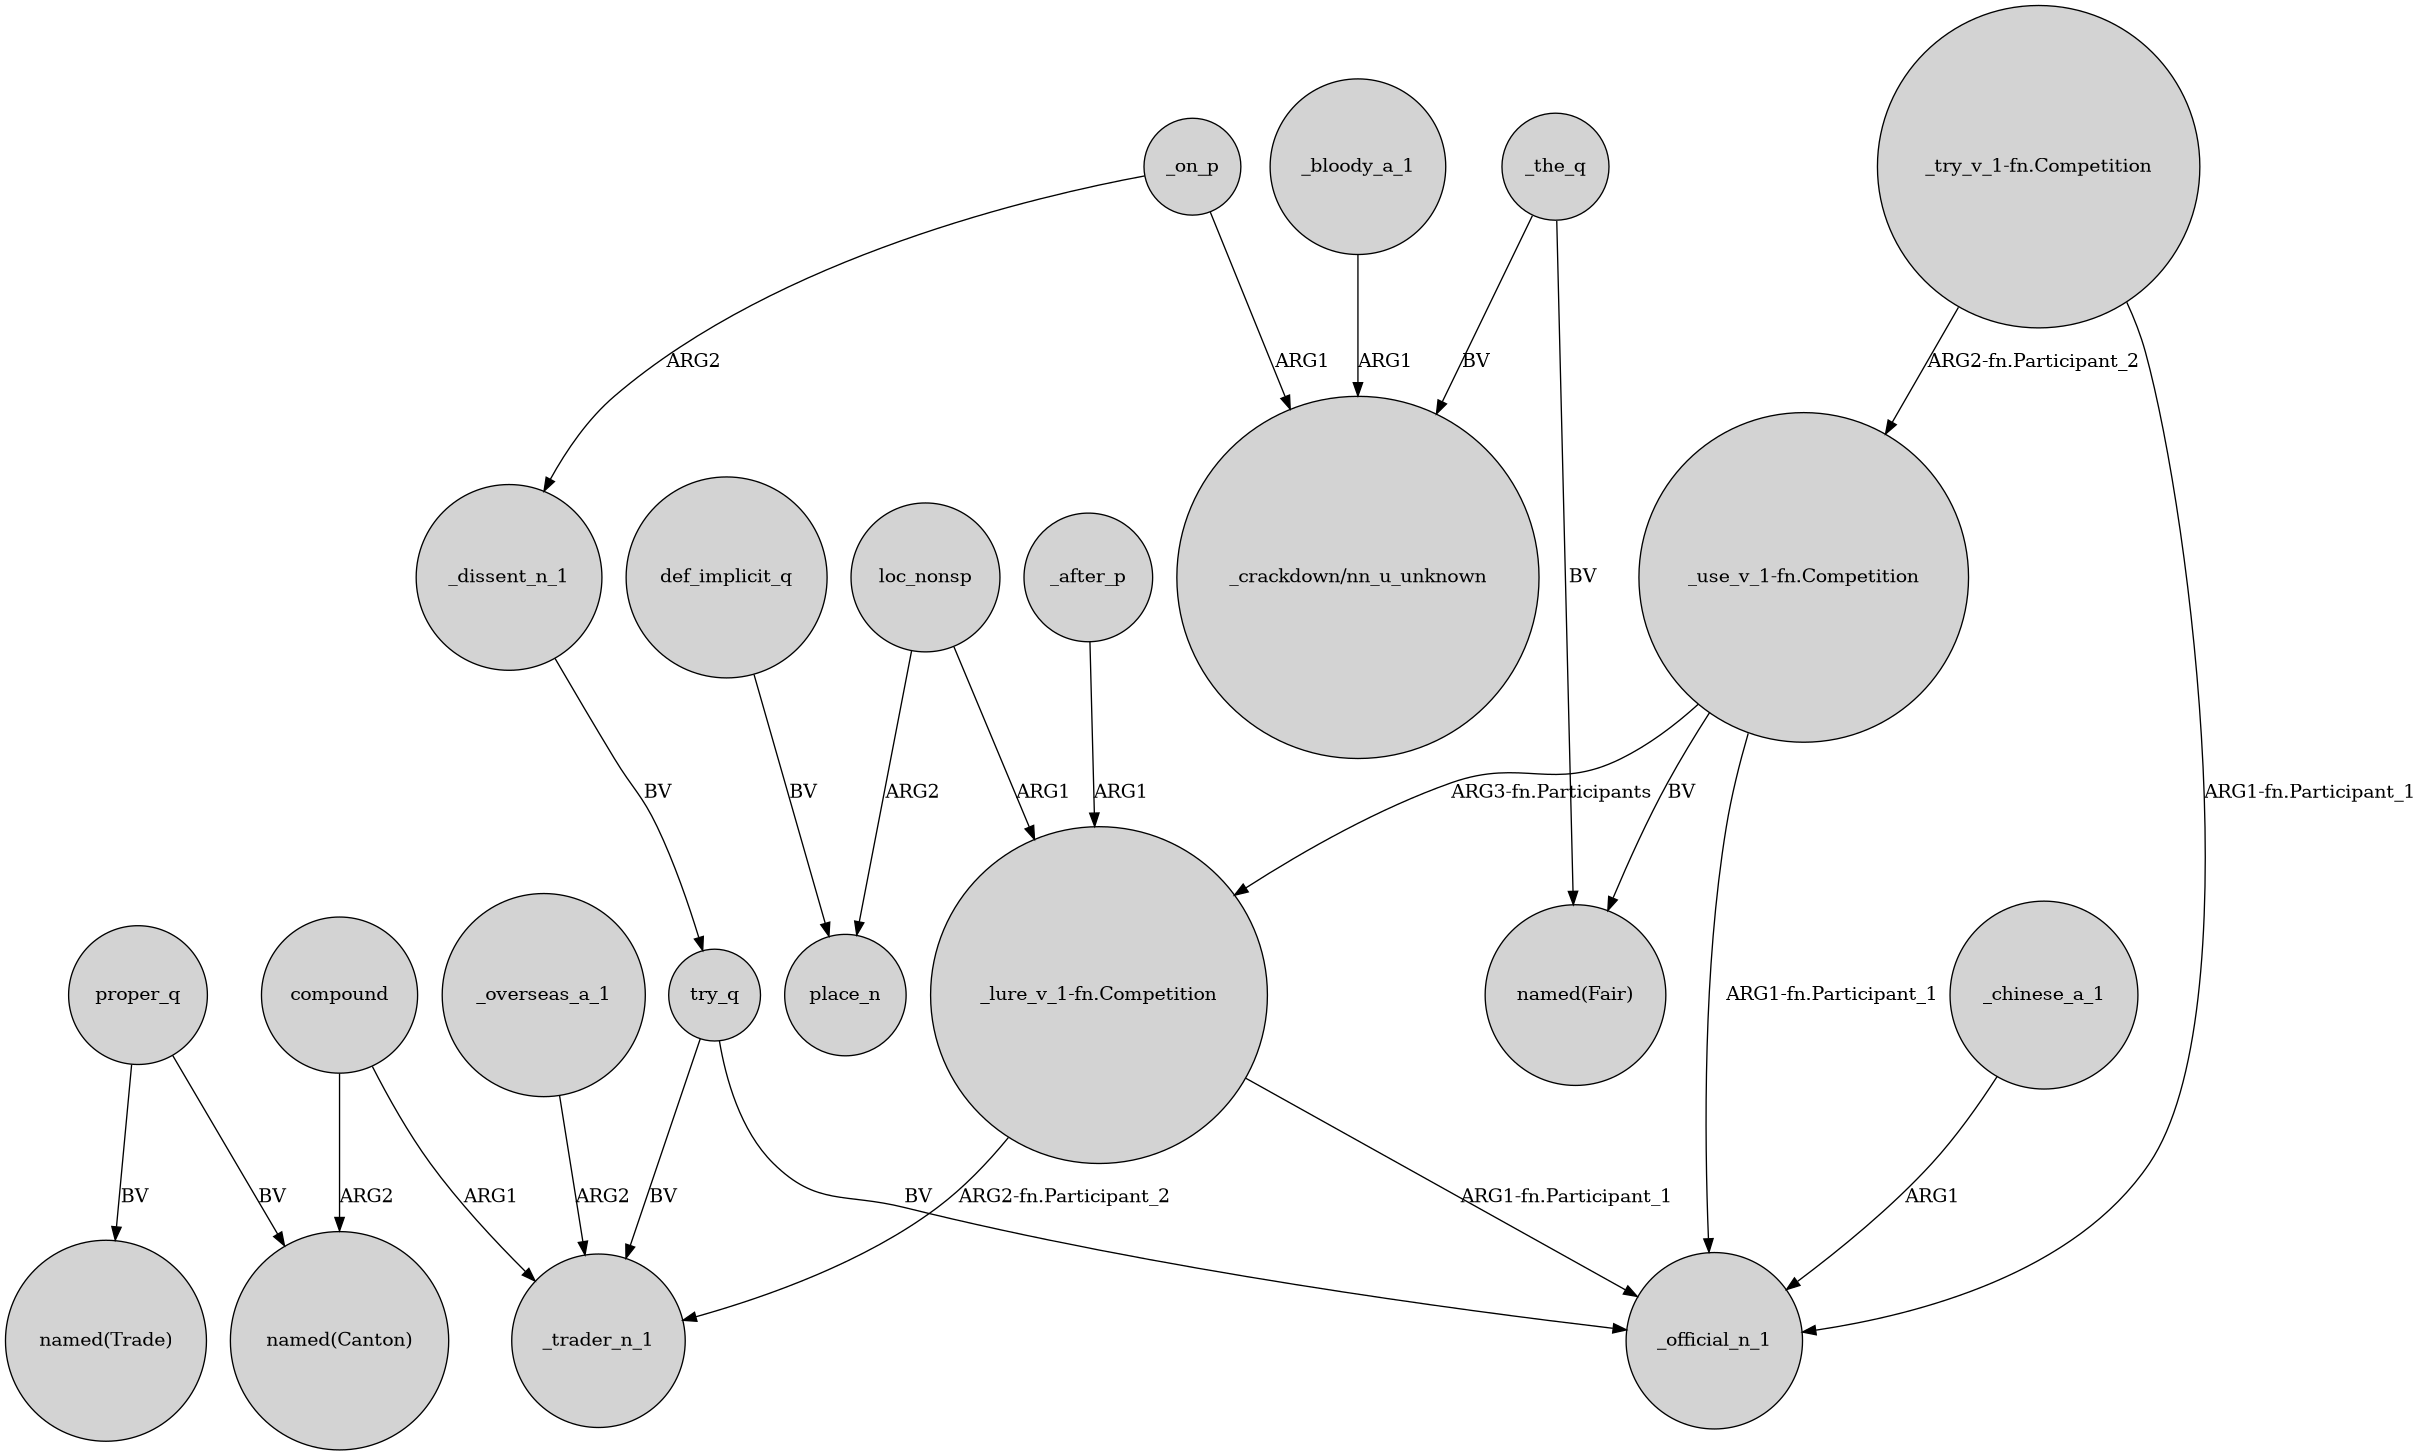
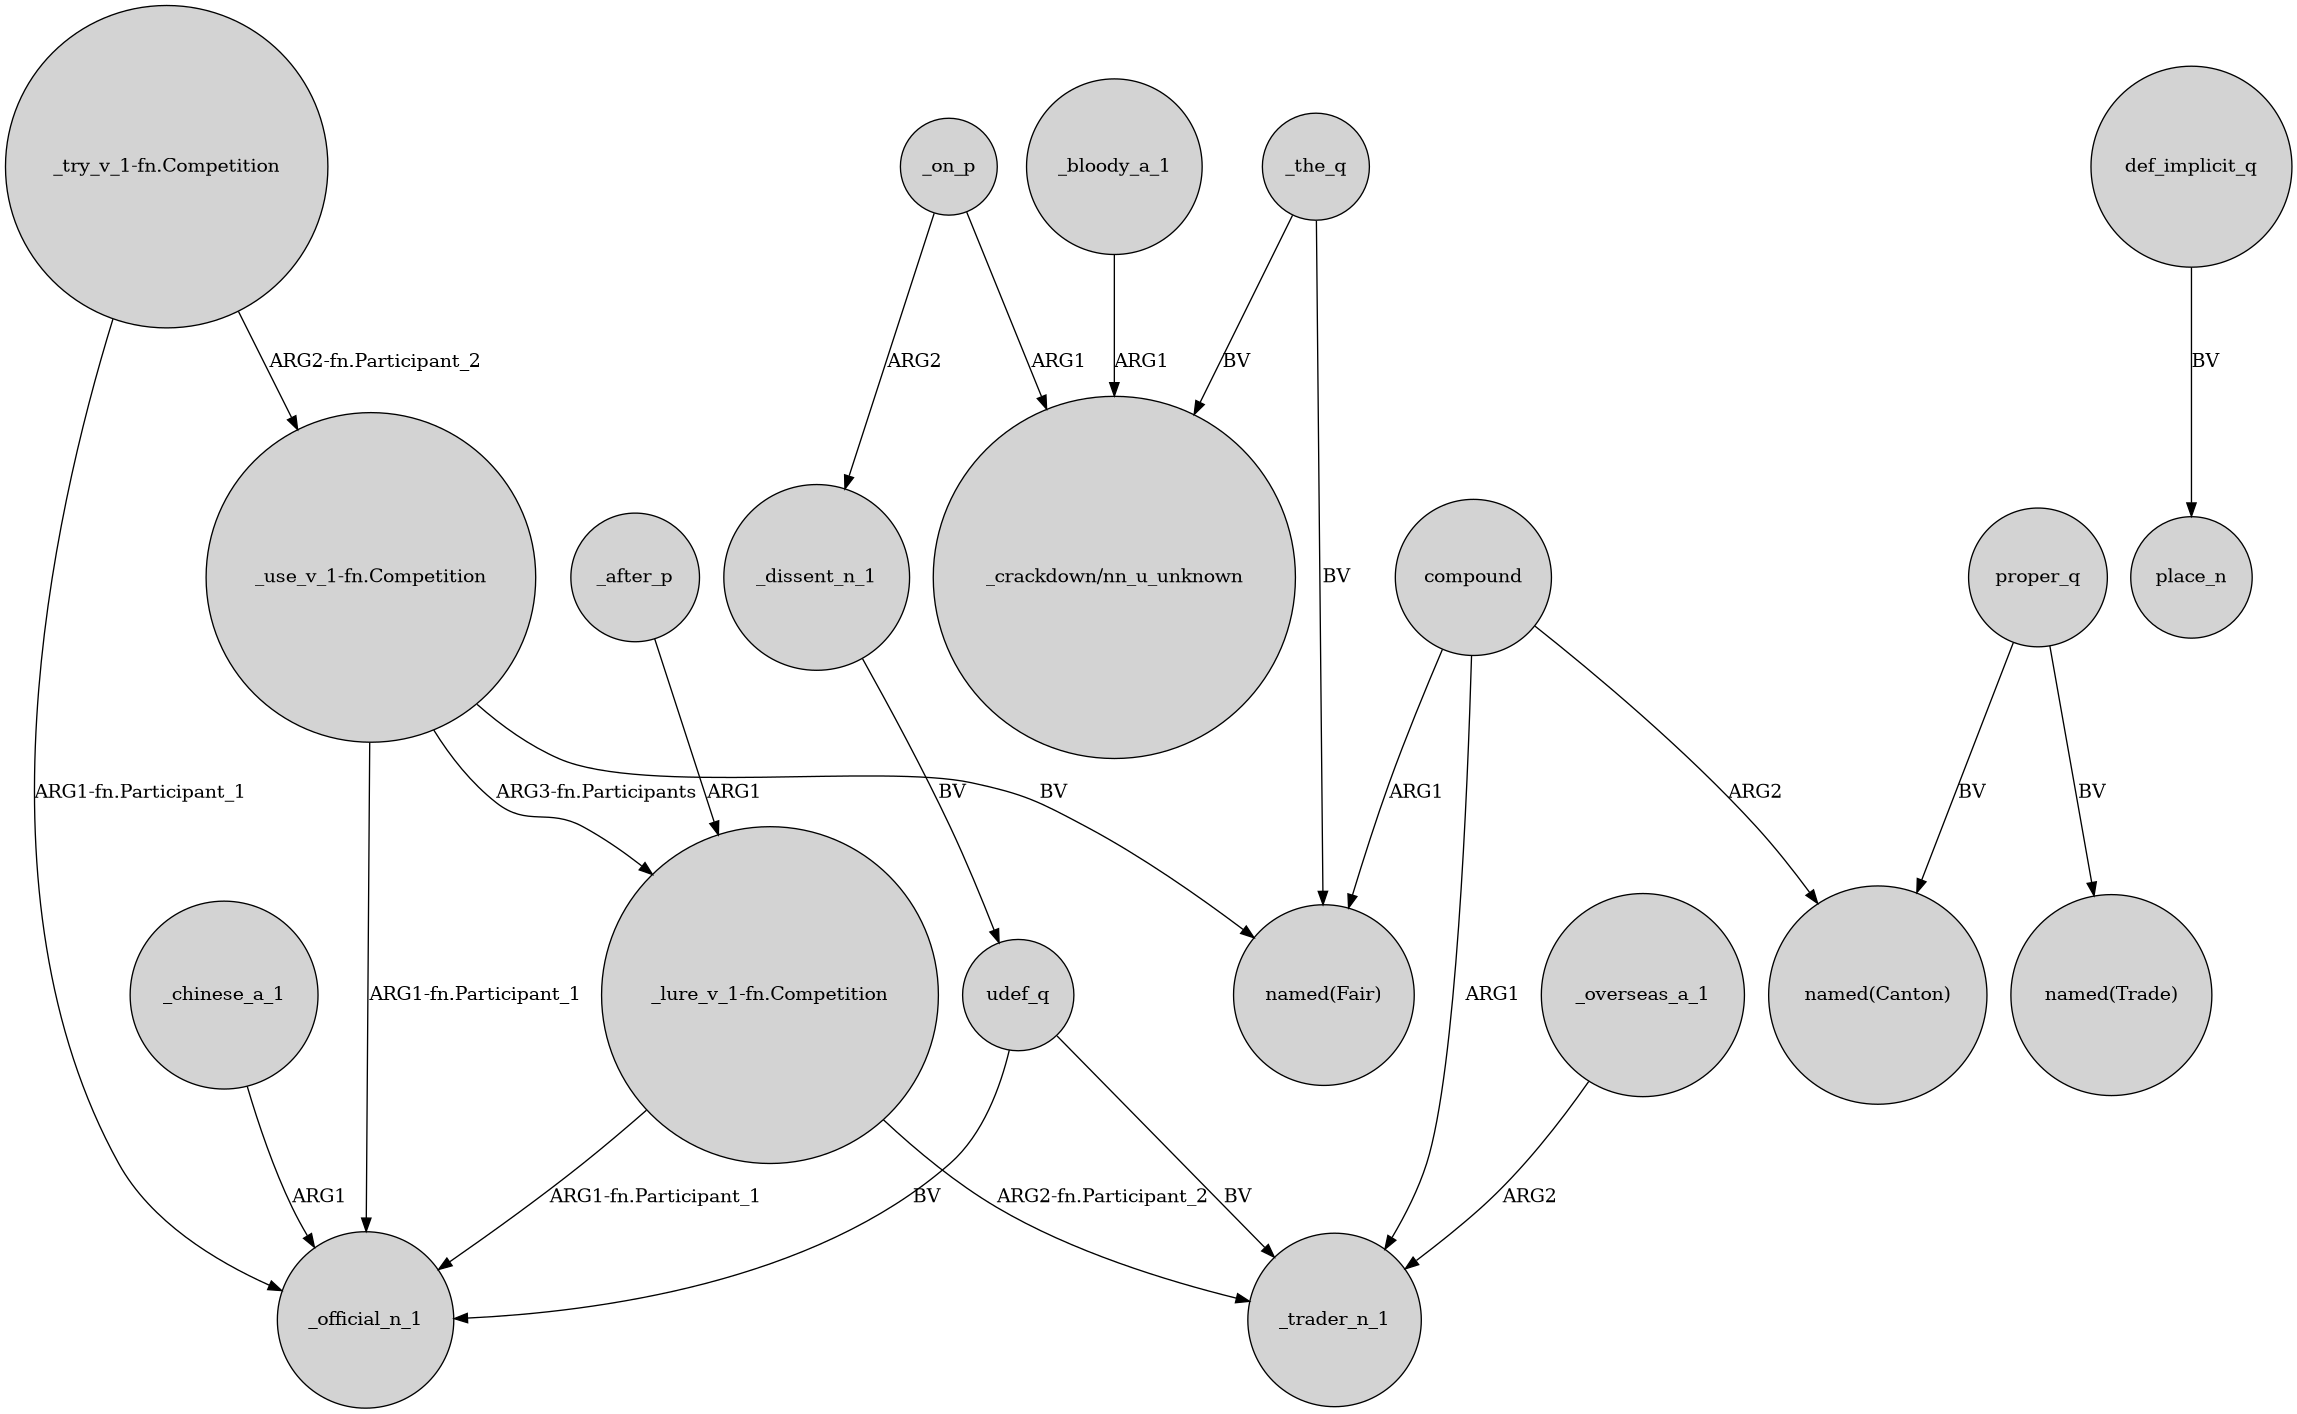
(925, 577) -> none
none -> (1394, 771)
(715, 995) -> (1018, 995)
